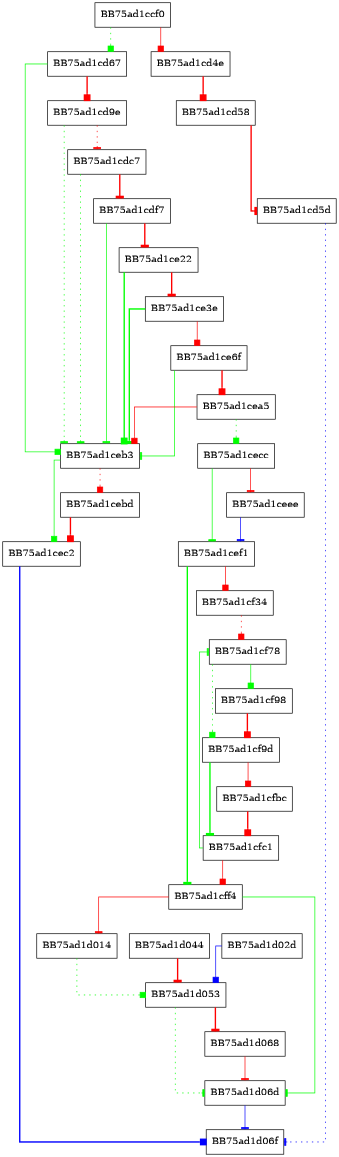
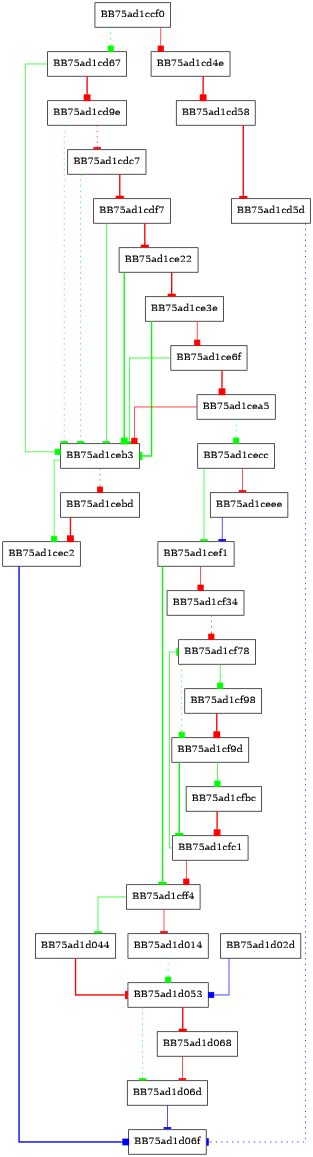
(248, 771) -> (217, 771)
(315, 972) -> (98, 899)
